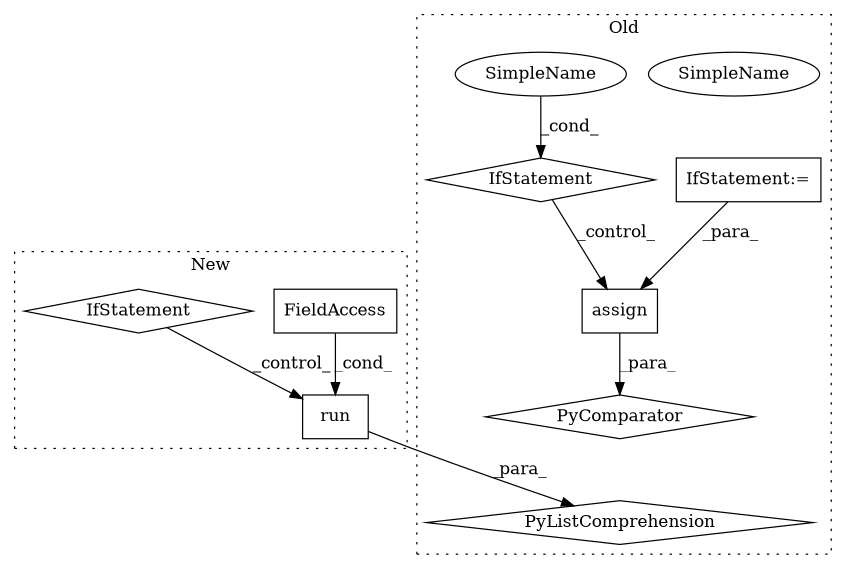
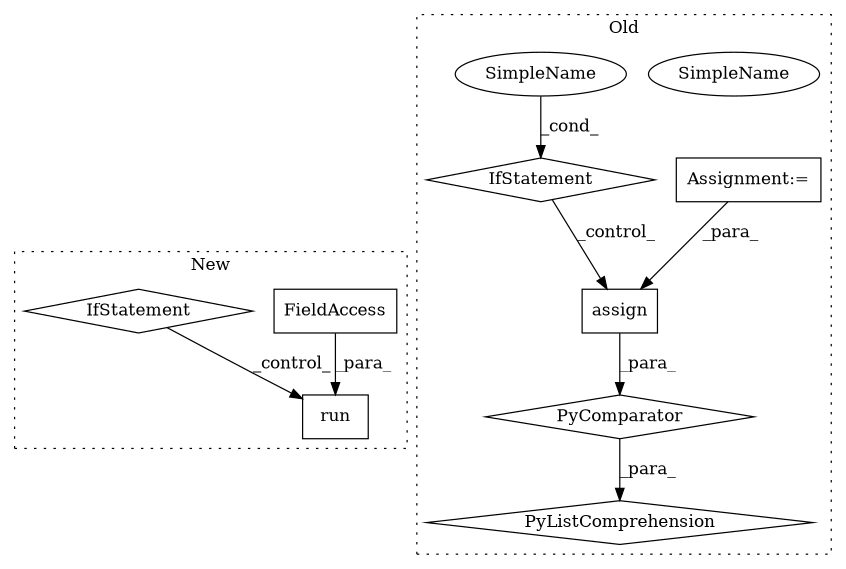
(749, 180) -> (749, 180)
(363, 364) -> (363, 364)
(465, 468) -> (620, 464)
